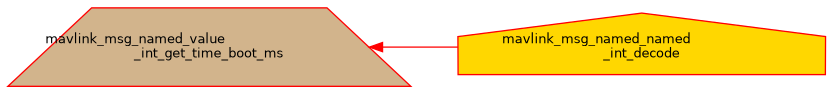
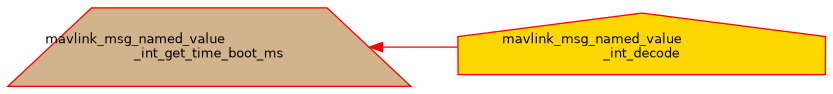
(642, 47) -> (642, 47)
